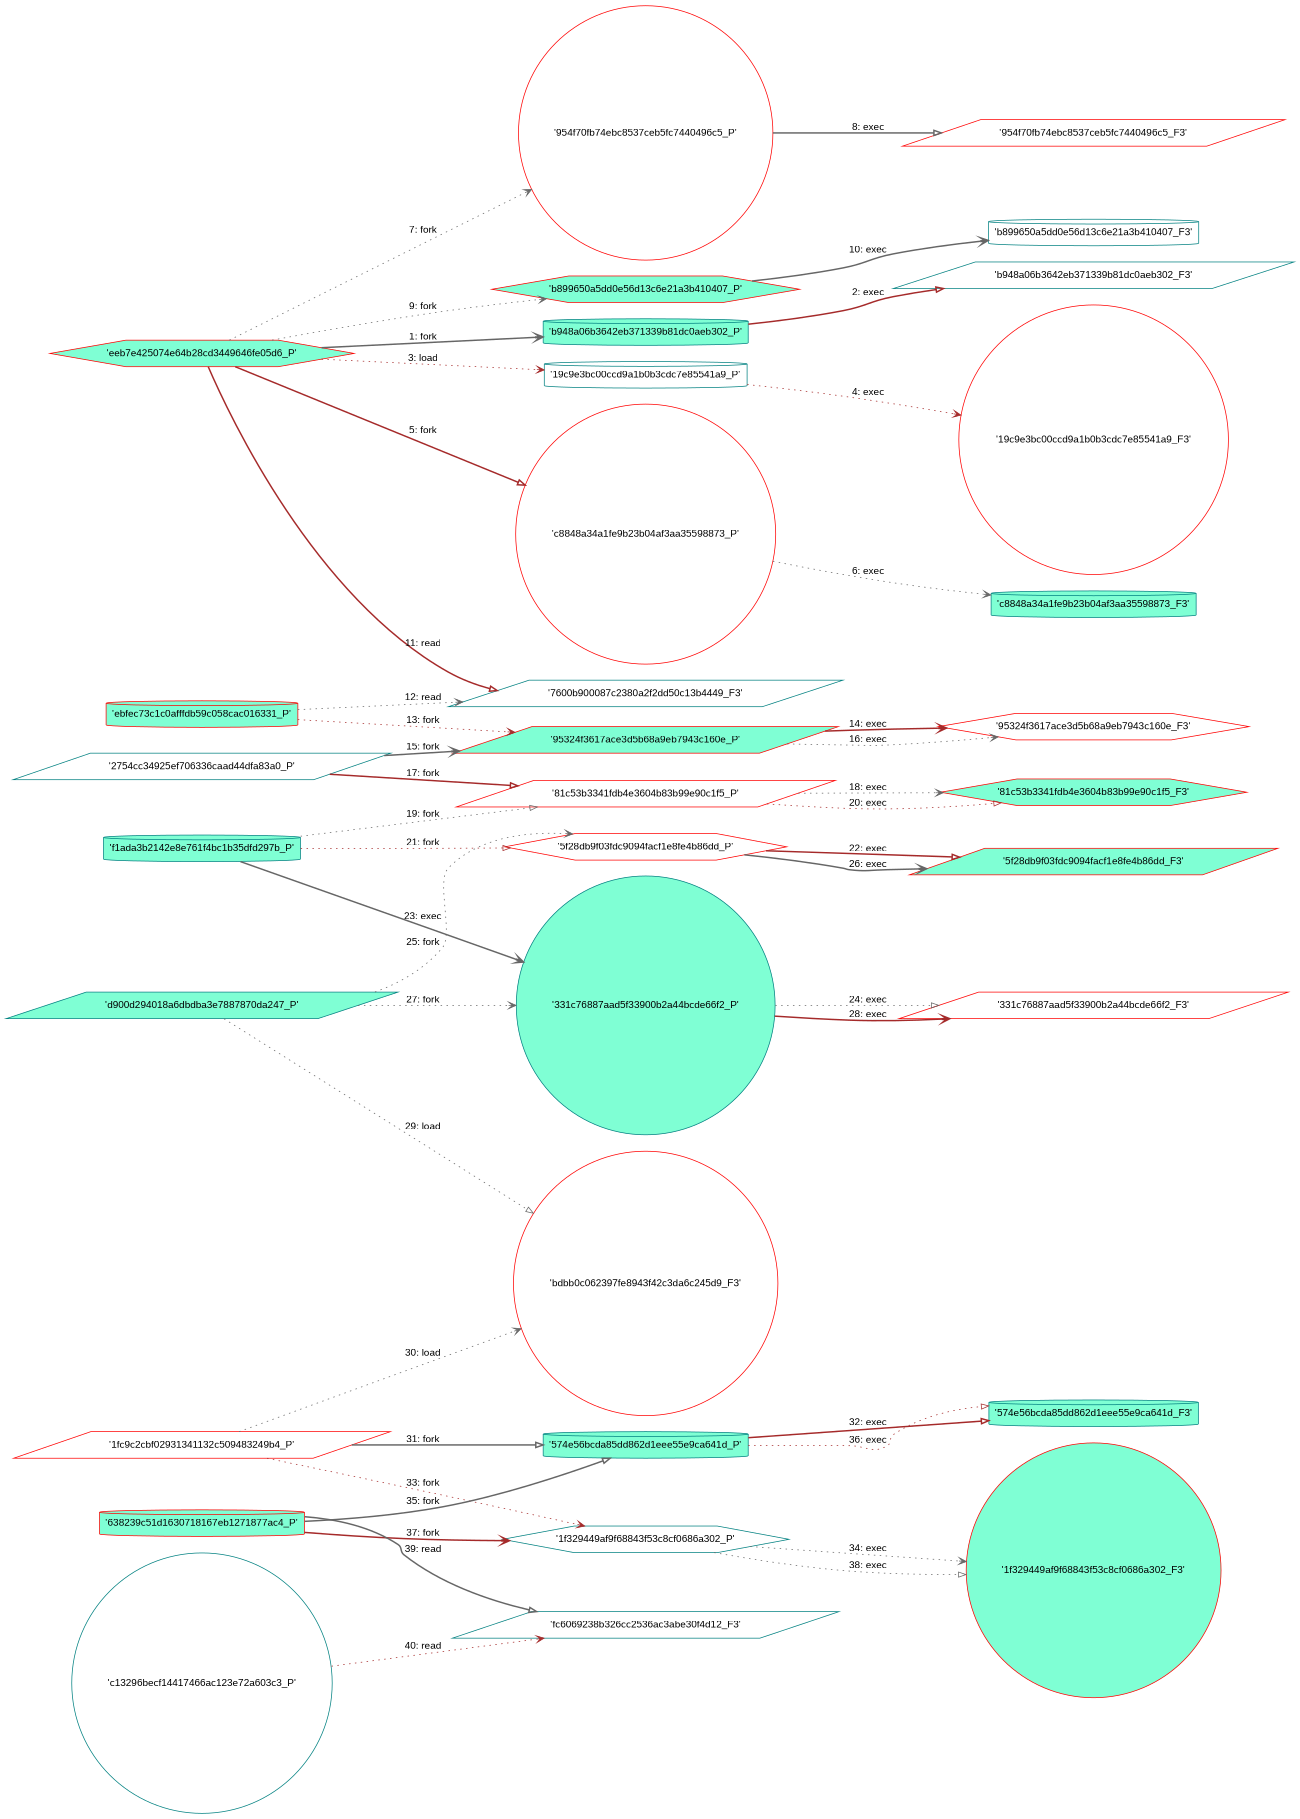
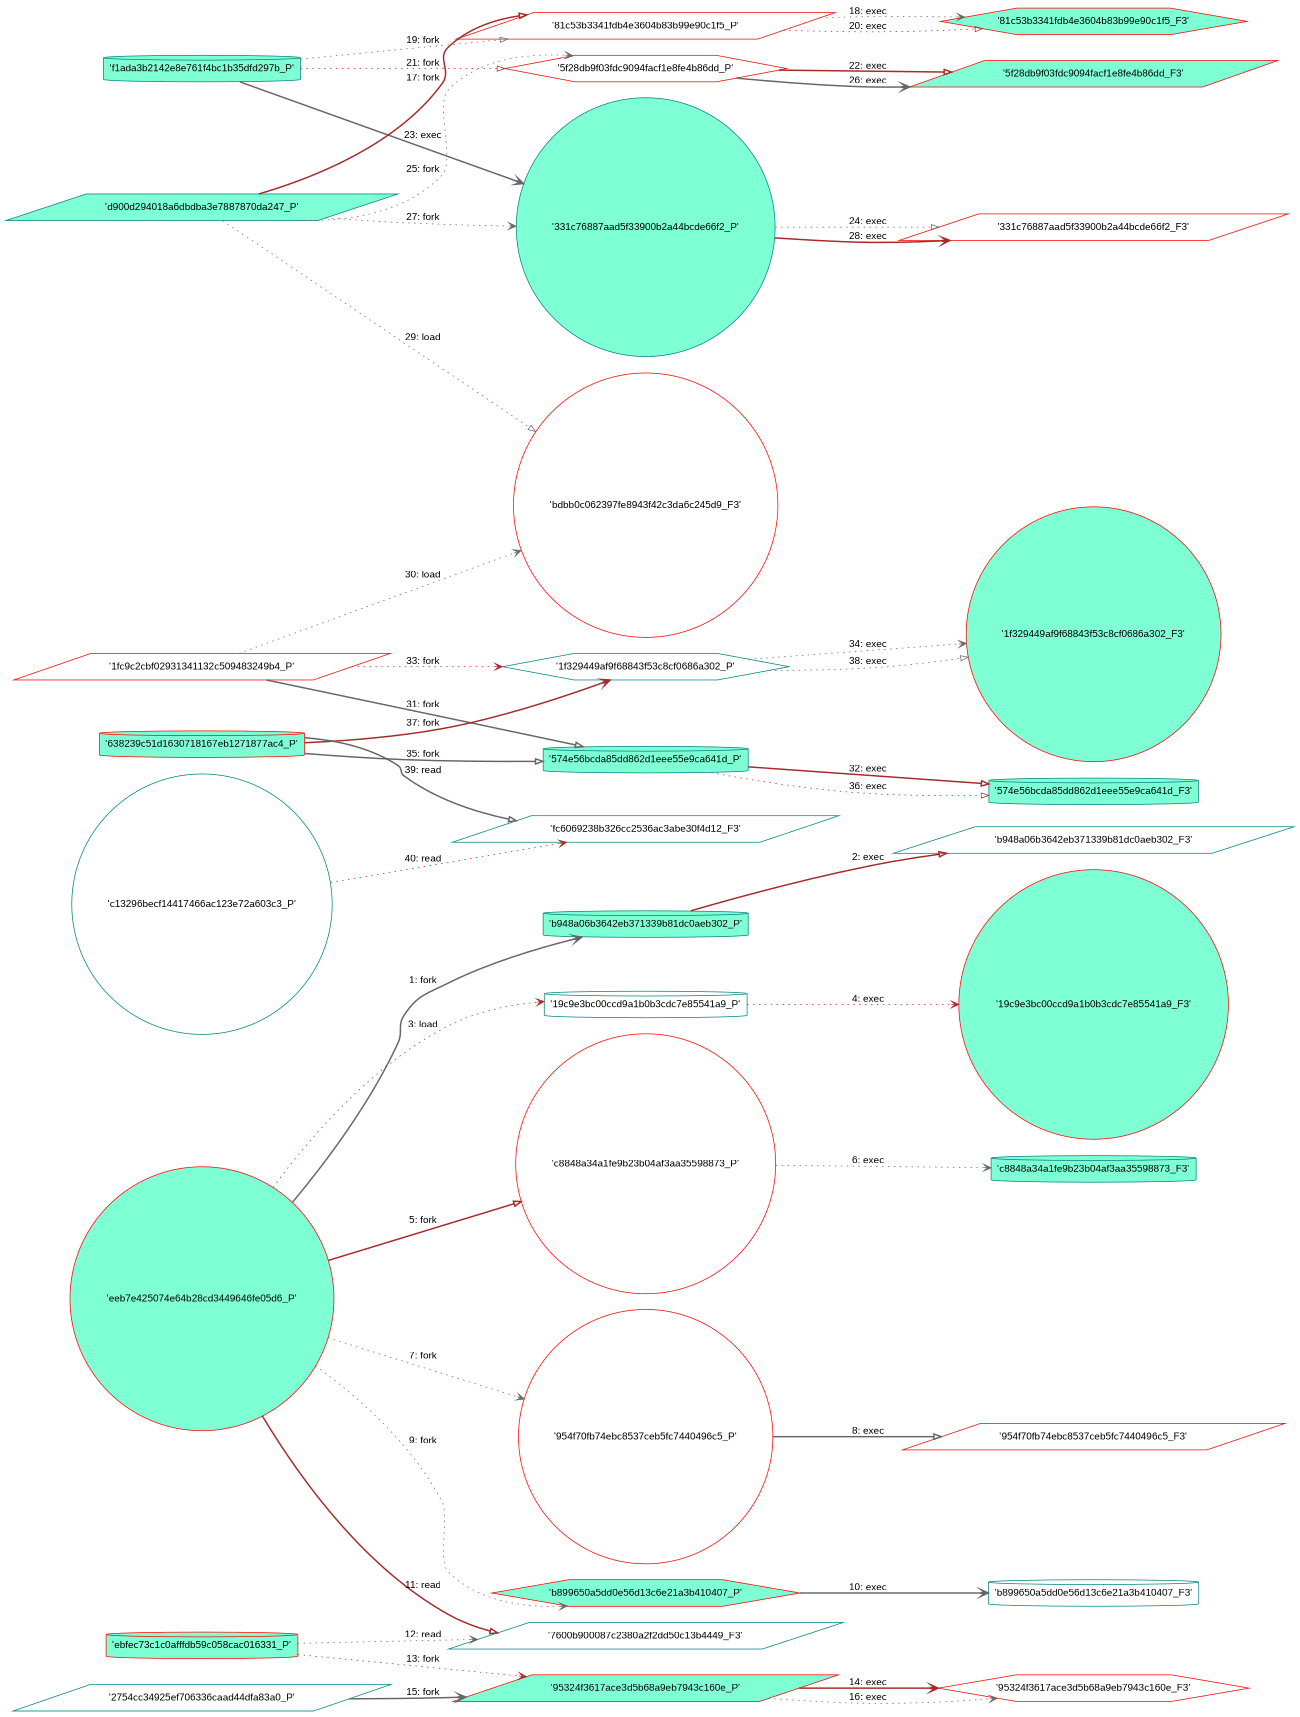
(202, 353) -> (202, 1299)
(1094, 440) -> (1094, 1004)
(420, 780) -> (408, 120)
